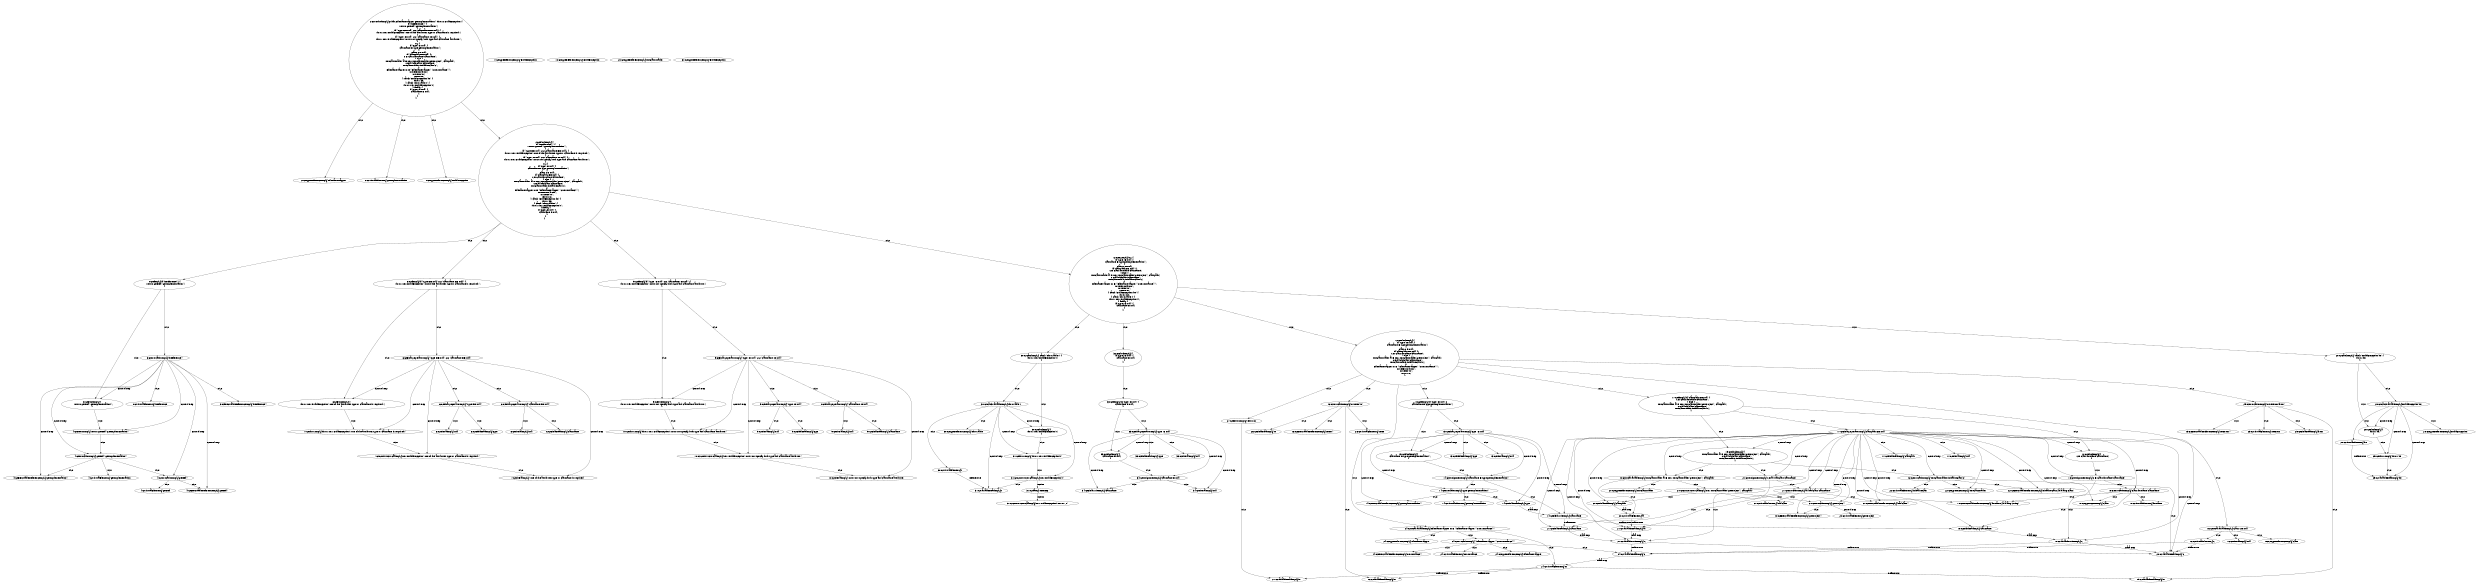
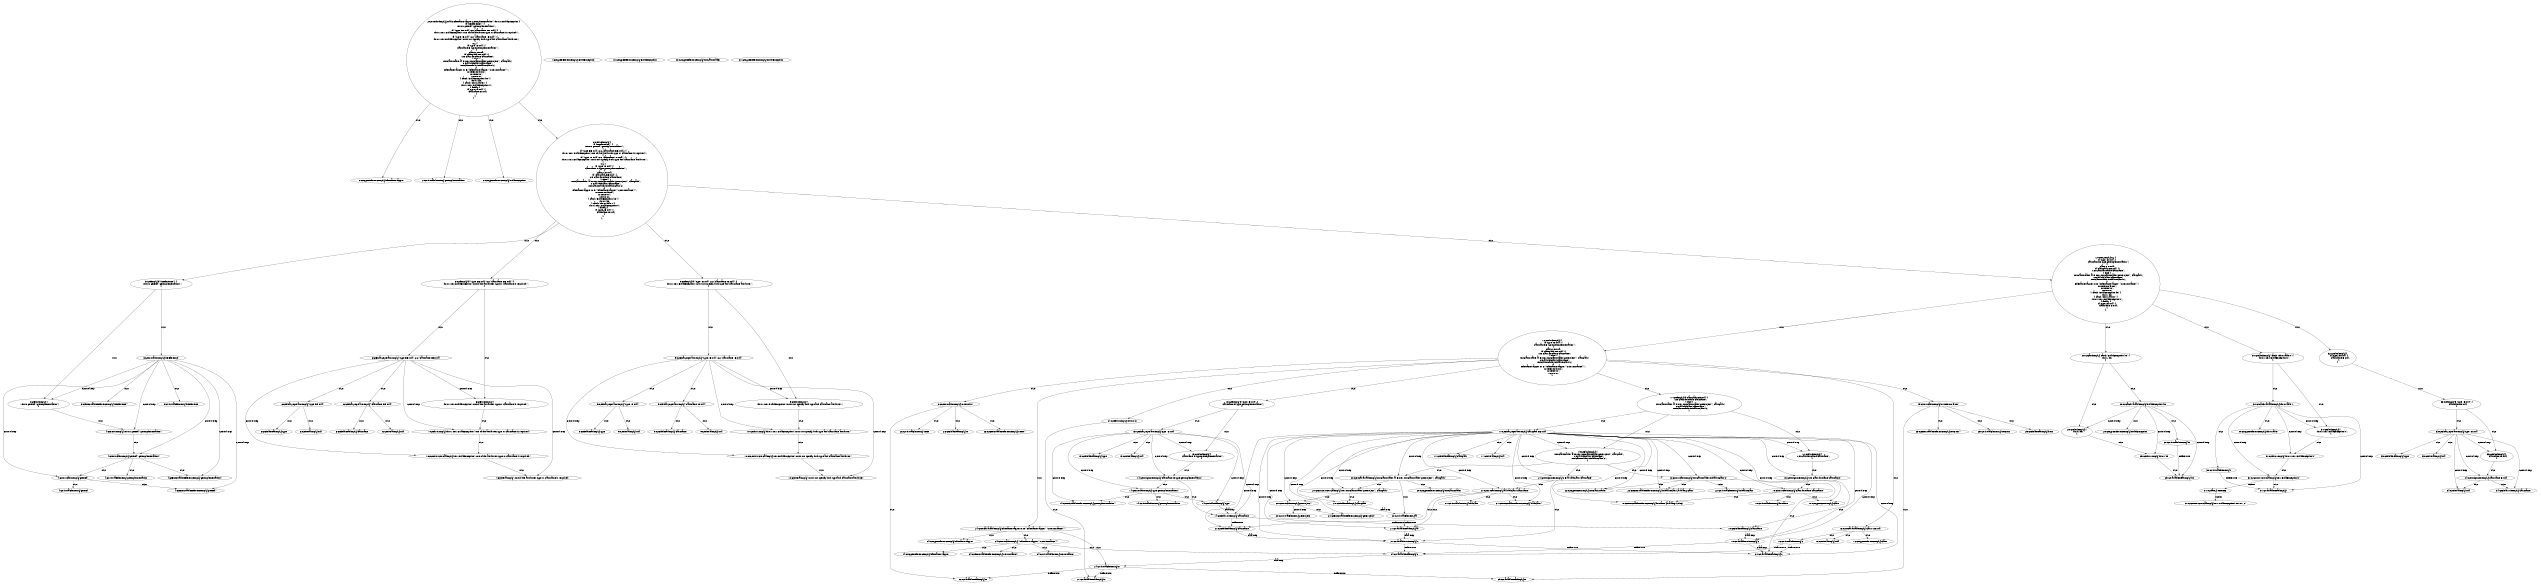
(2059, 509) -> none
